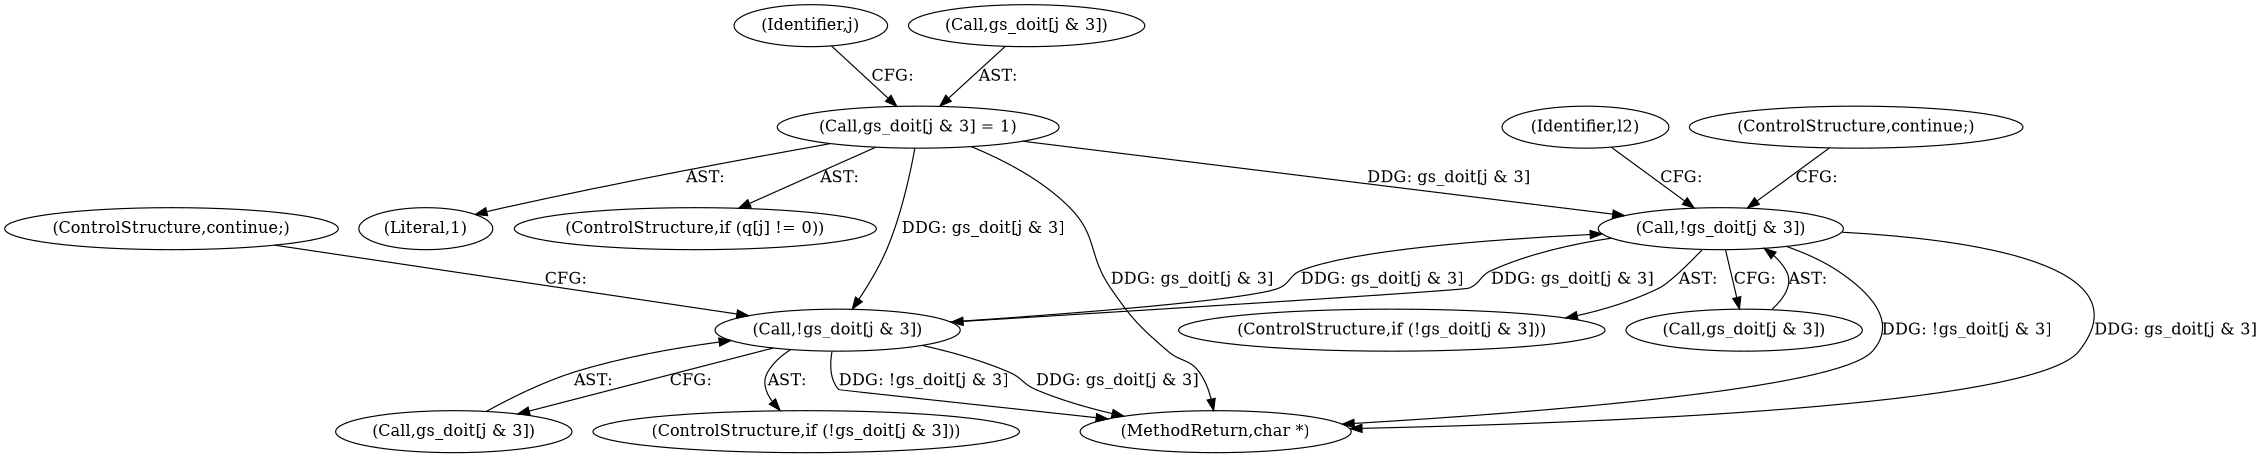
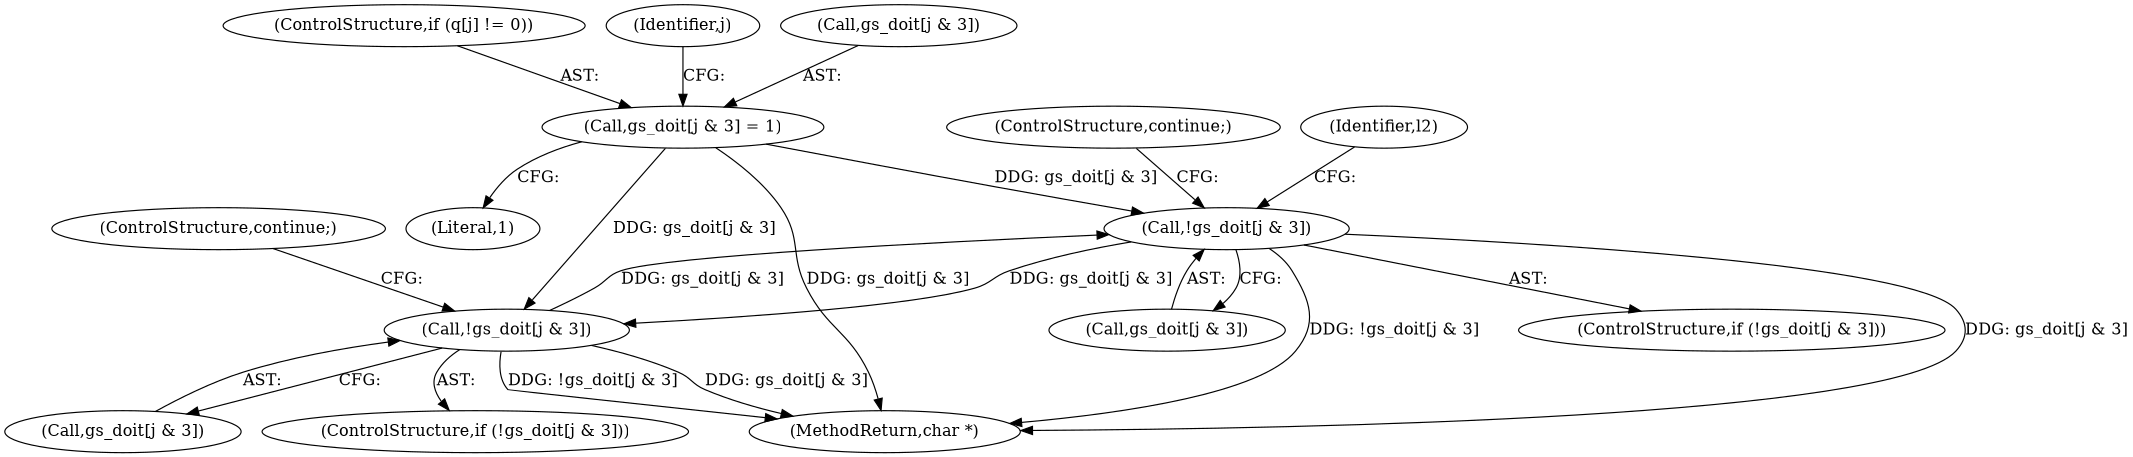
(813, 175) -> (539, 75)
(708, 178) -> (541, 178)
